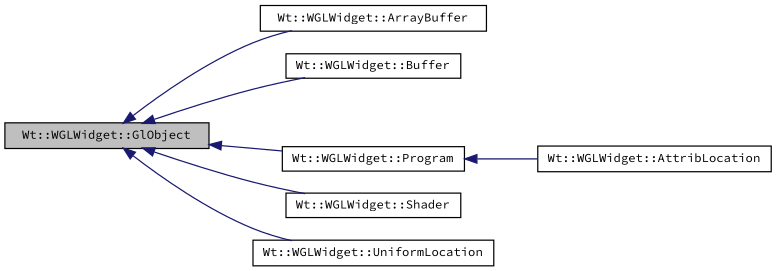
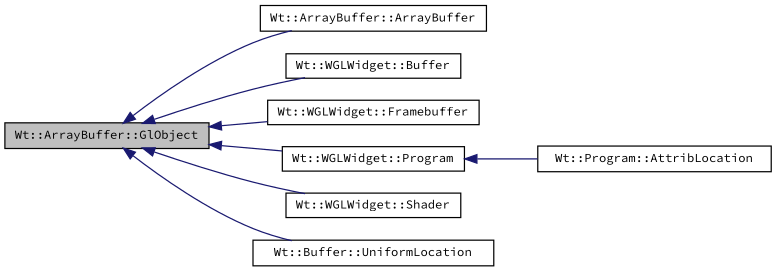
(373, 18) -> (373, 18)
none -> (373, 112)
(107, 136) -> (107, 136)
(654, 159) -> (654, 159)
(373, 253) -> (373, 253)
